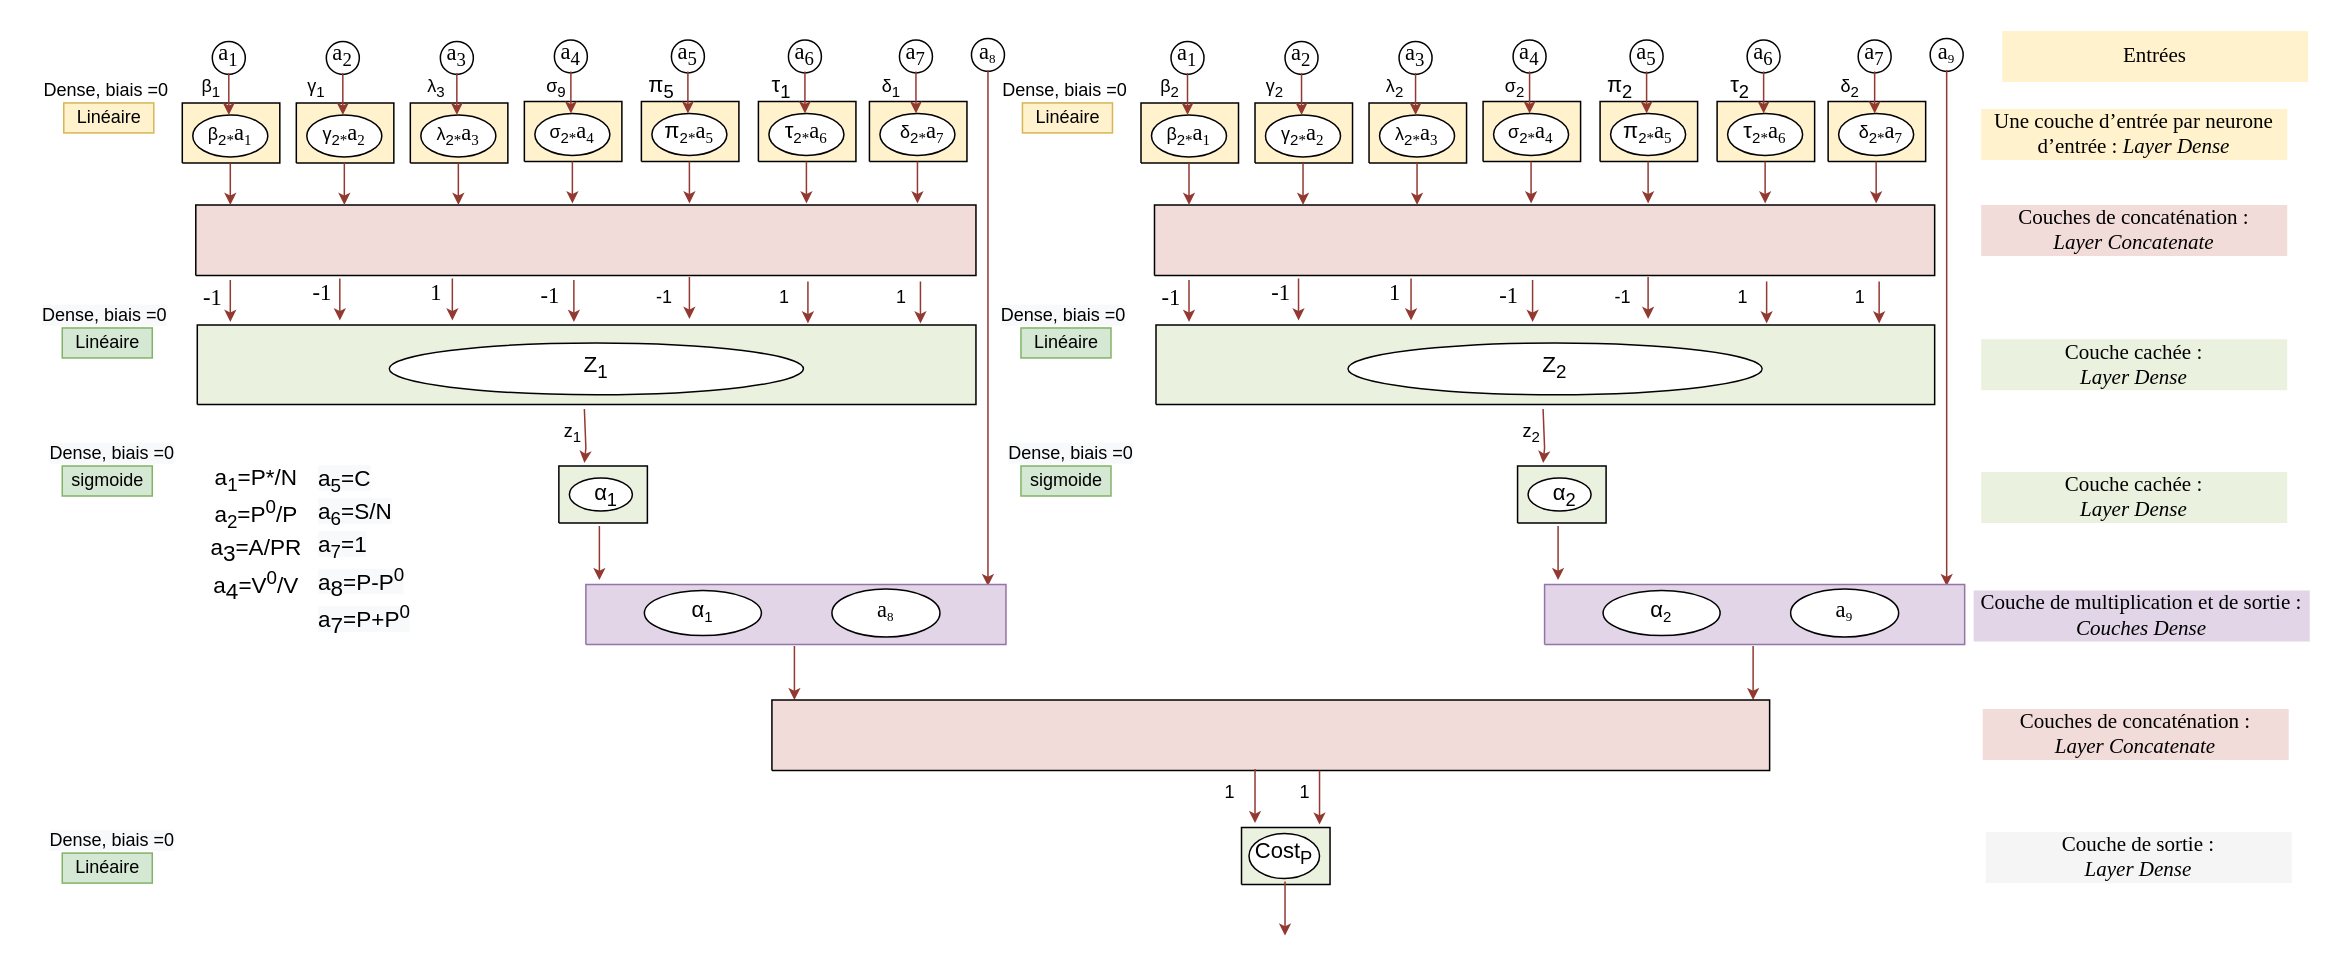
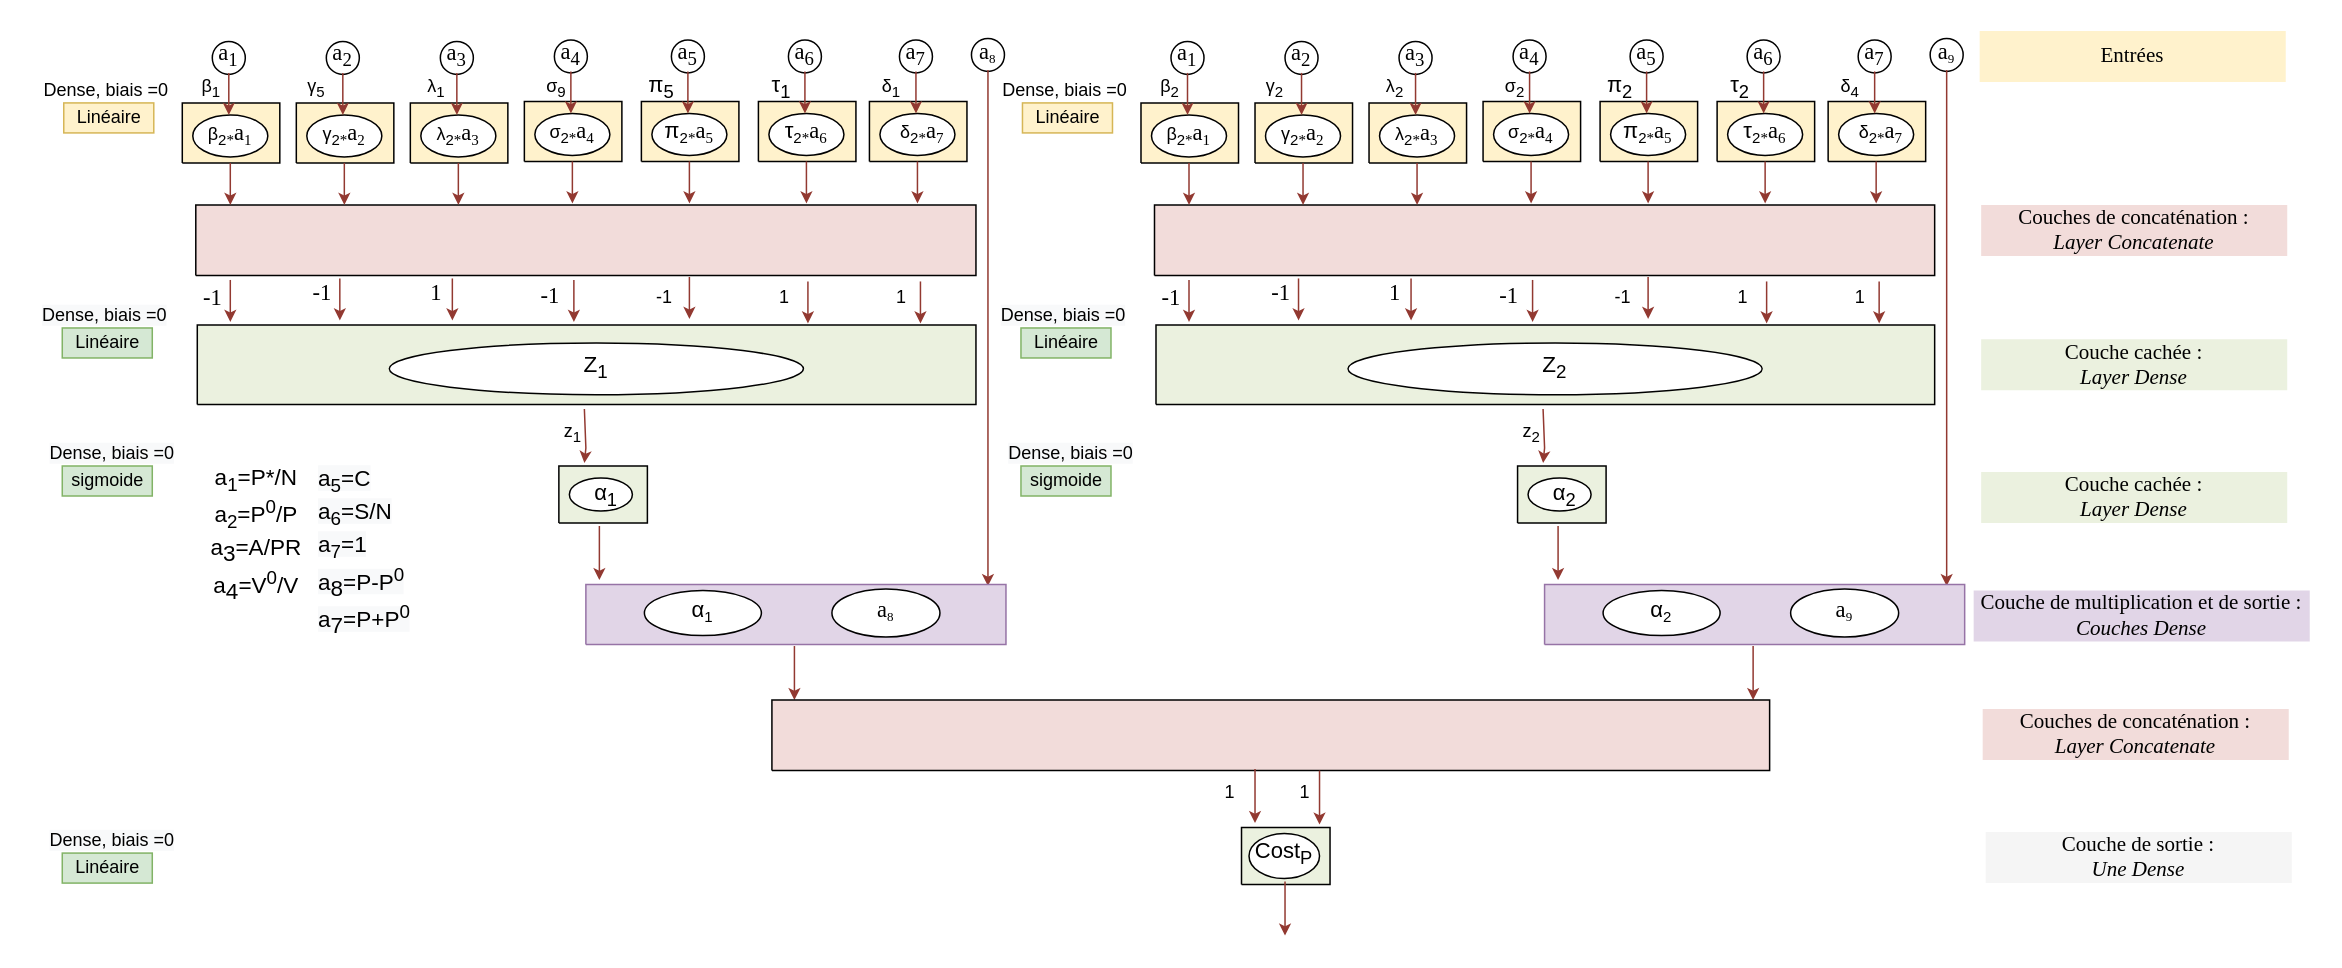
(2155, 56) -> (2132, 56)
(317, 88) -> (317, 88)
(437, 88) -> (437, 88)
(1845, 88) -> (1845, 88)
(2134, 134) -> none
(2138, 857) -> (2138, 857)
